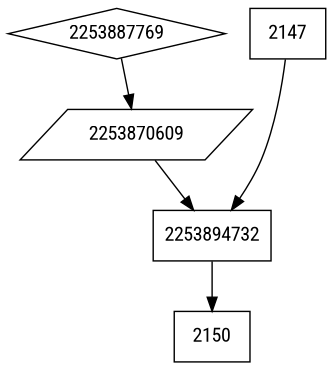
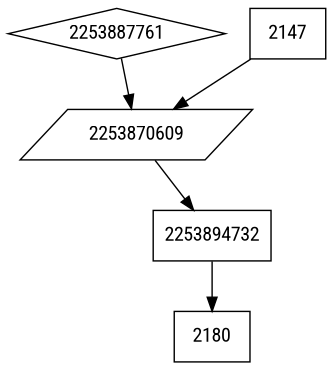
(117, 34) -> (117, 34)
(271, 132) -> (218, 80)
(212, 337) -> (212, 337)
